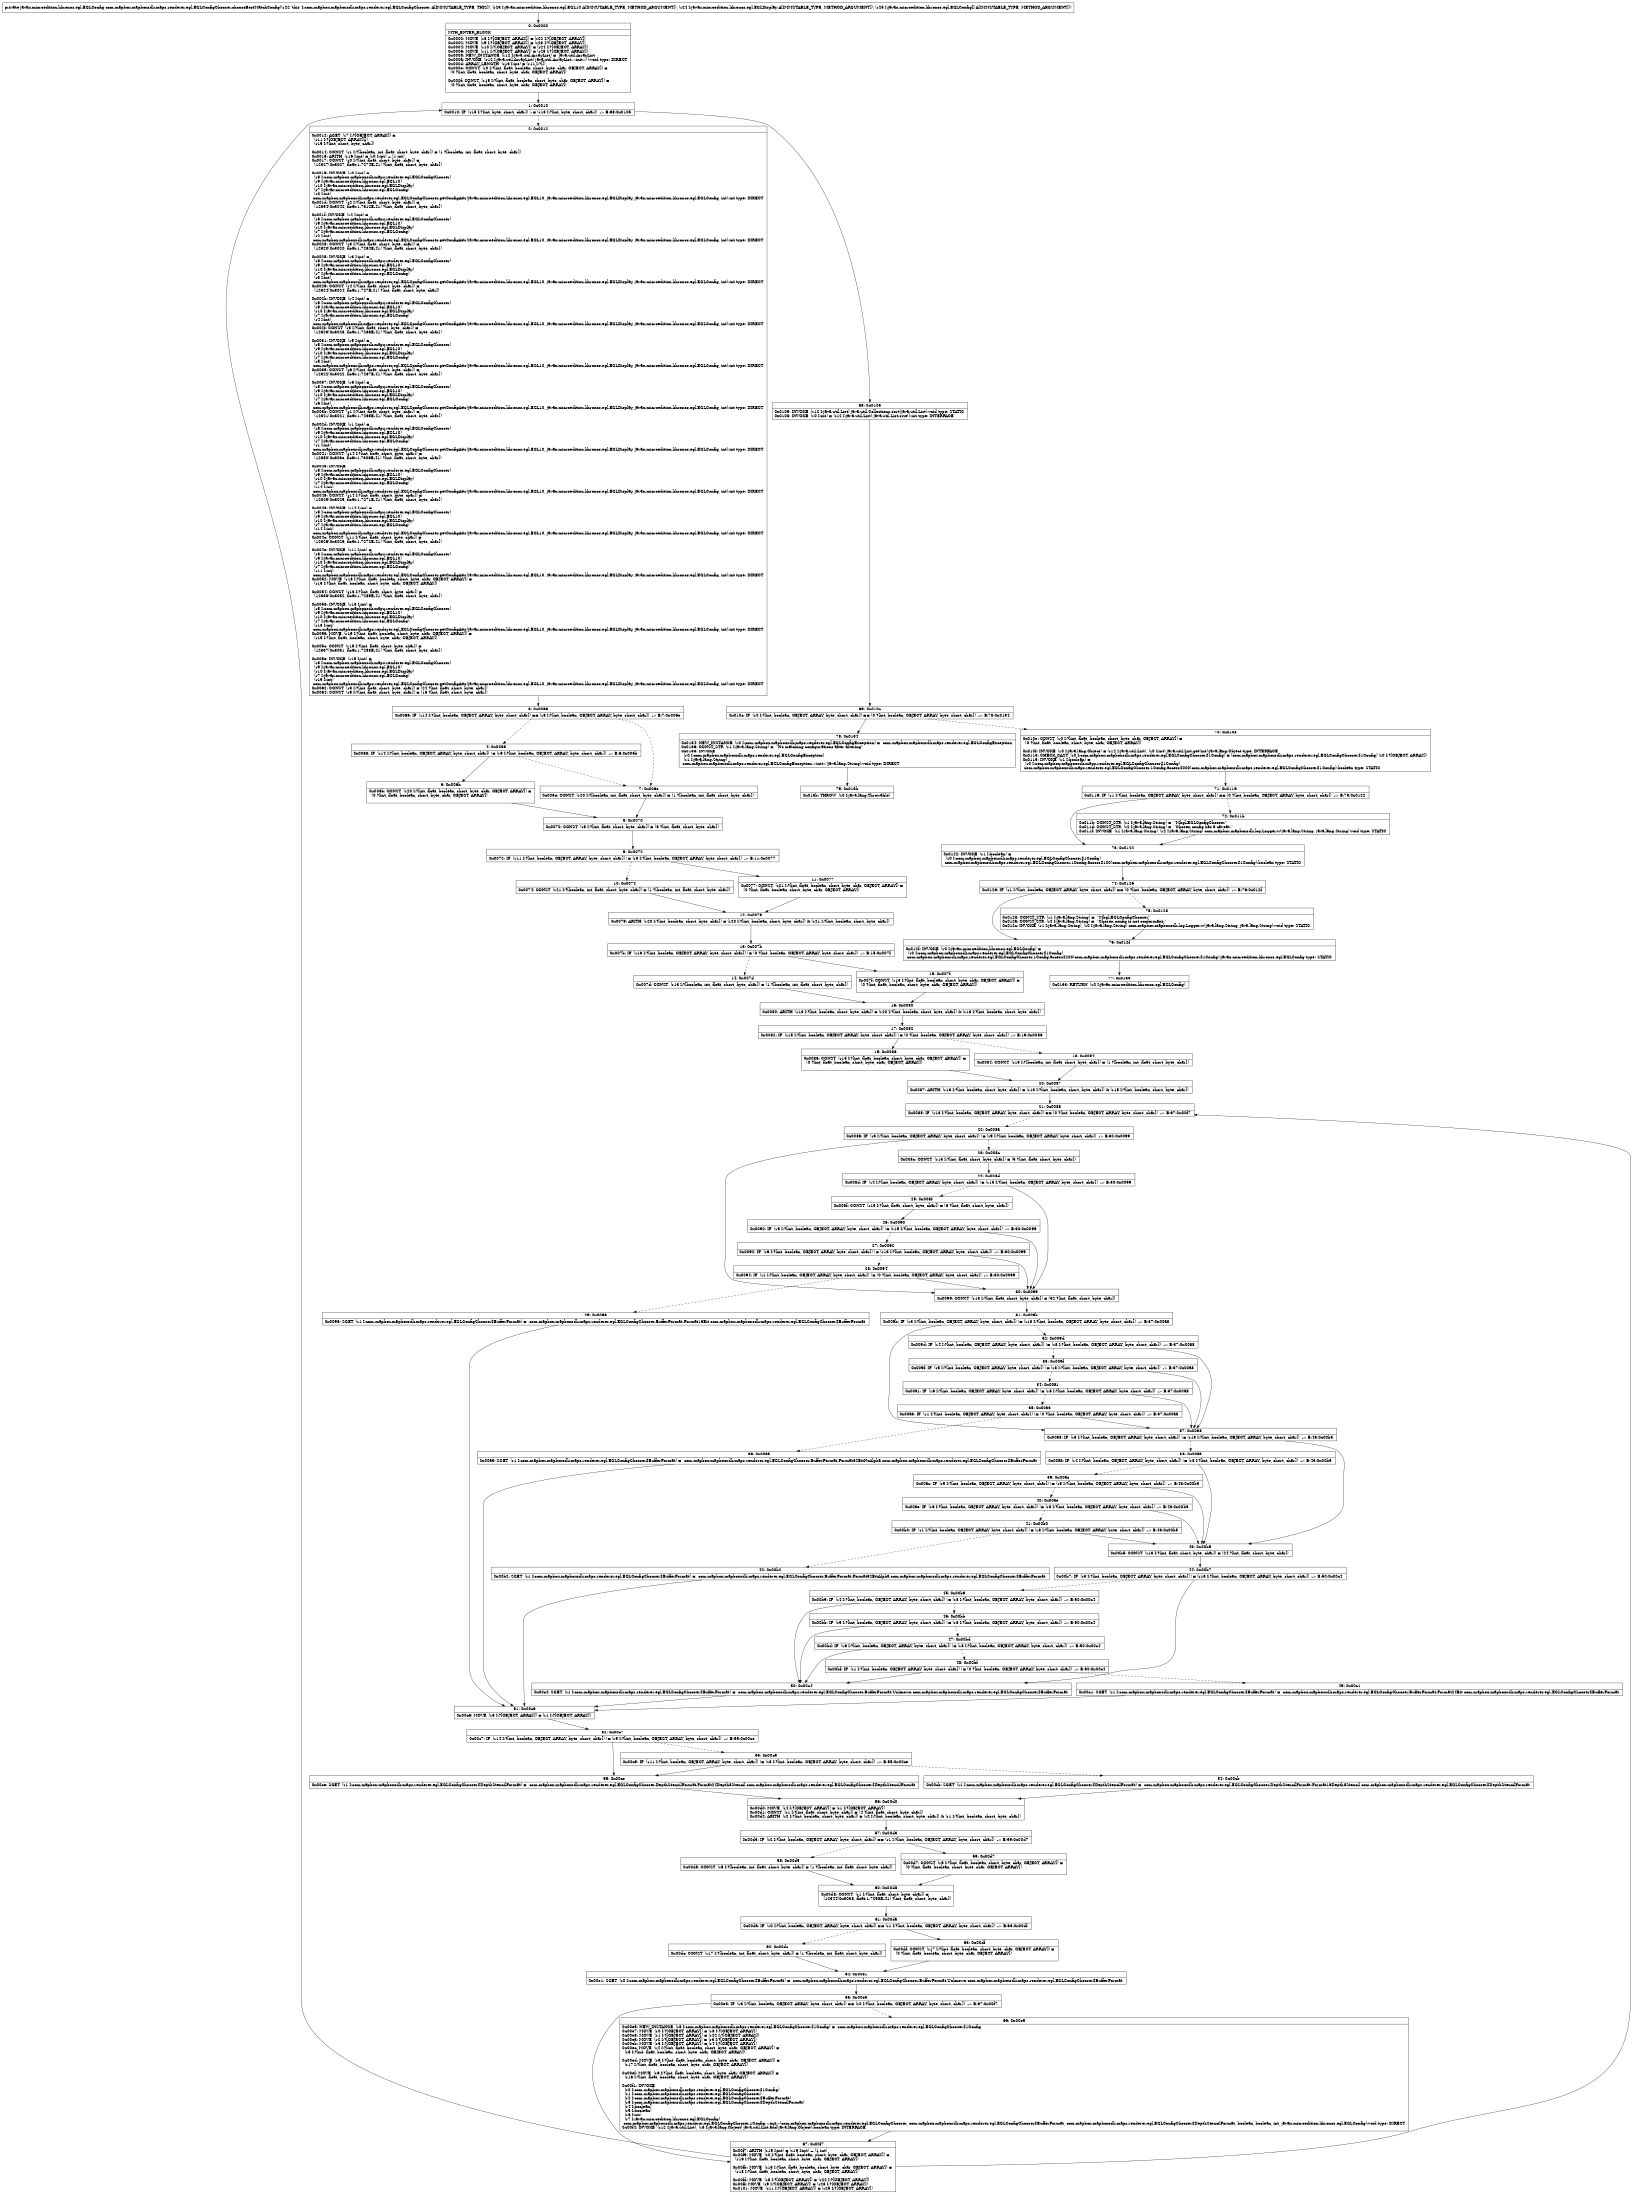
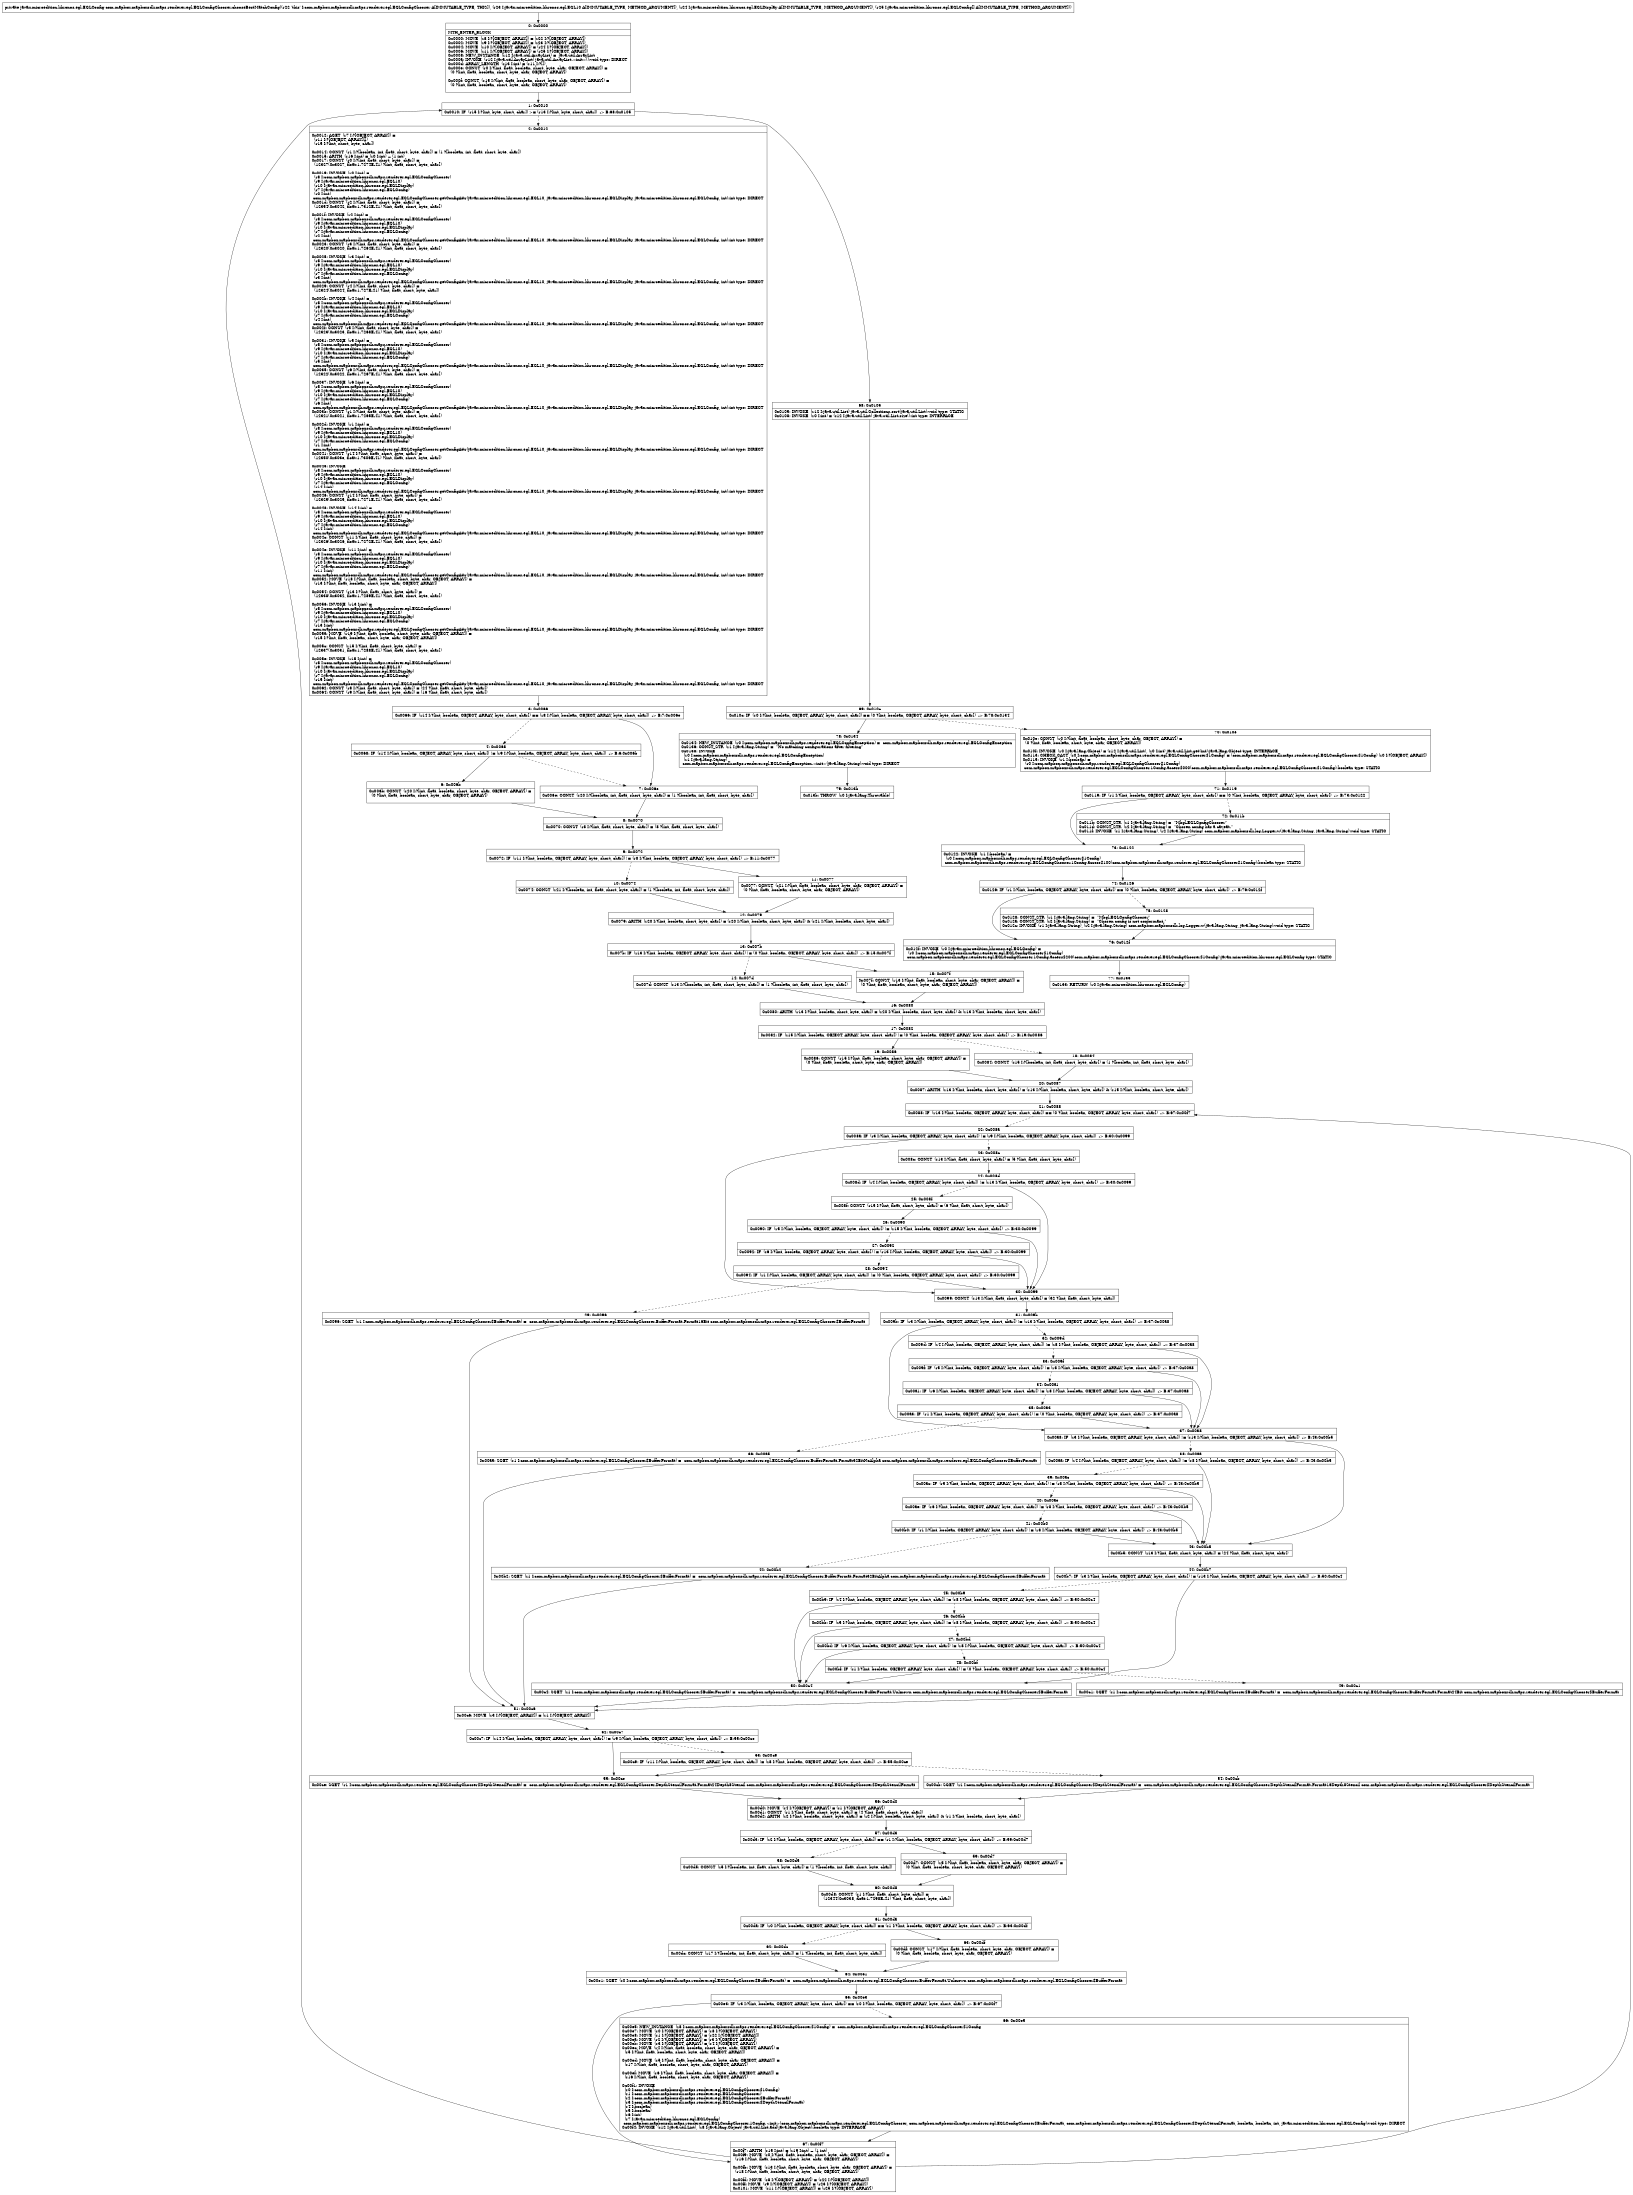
(651, 742) -> (651, 742)
